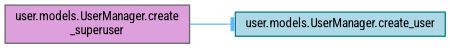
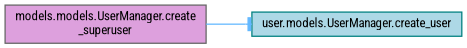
(97, 24) -> (106, 24)
